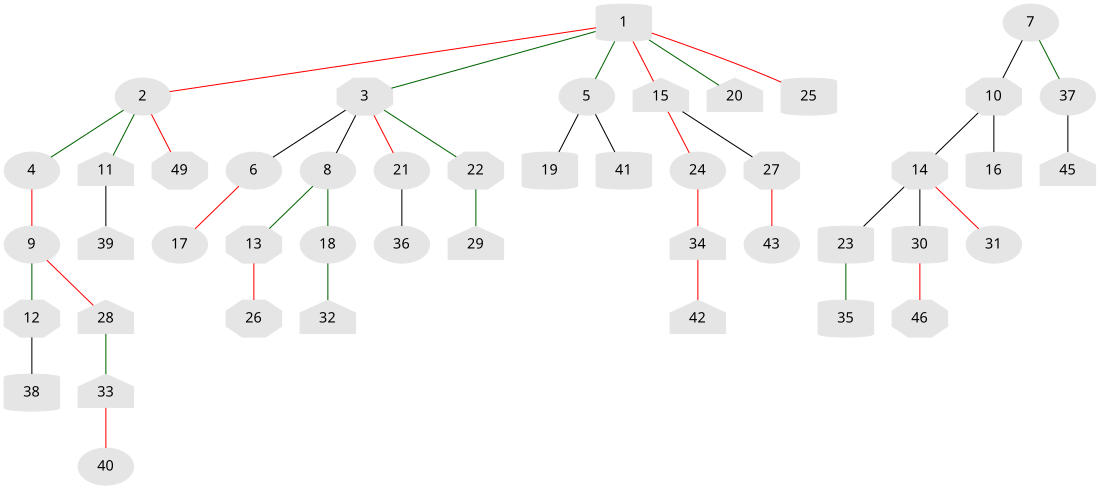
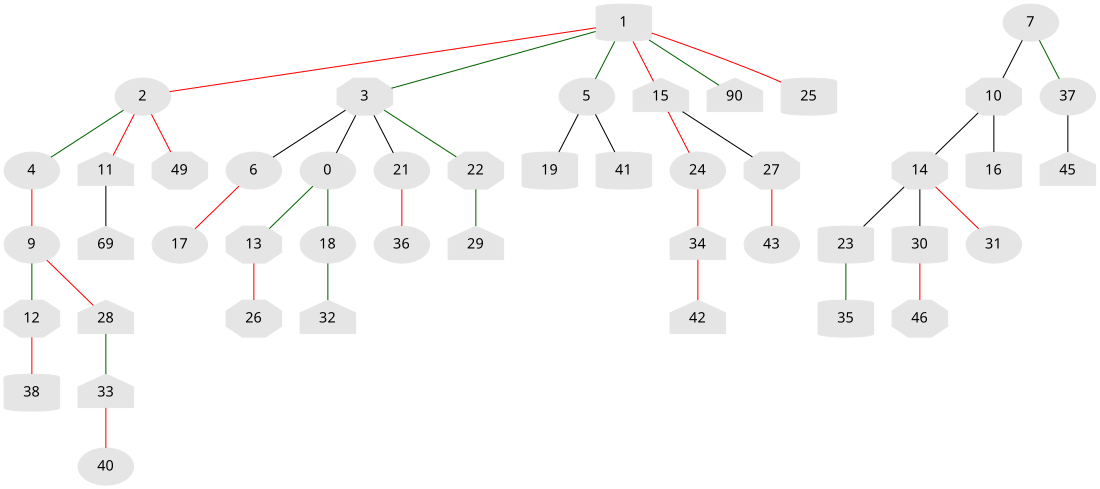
(735, 97) -> (735, 97)
(384, 134) -> (384, 134)
(124, 135) -> (124, 135)
(328, 171) -> (328, 171)
(402, 208) -> (402, 208)
(106, 245) -> (106, 245)
(32, 356) -> (32, 356)
